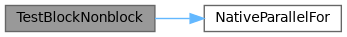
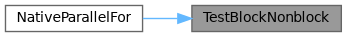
(172, 19) -> (160, 19)
